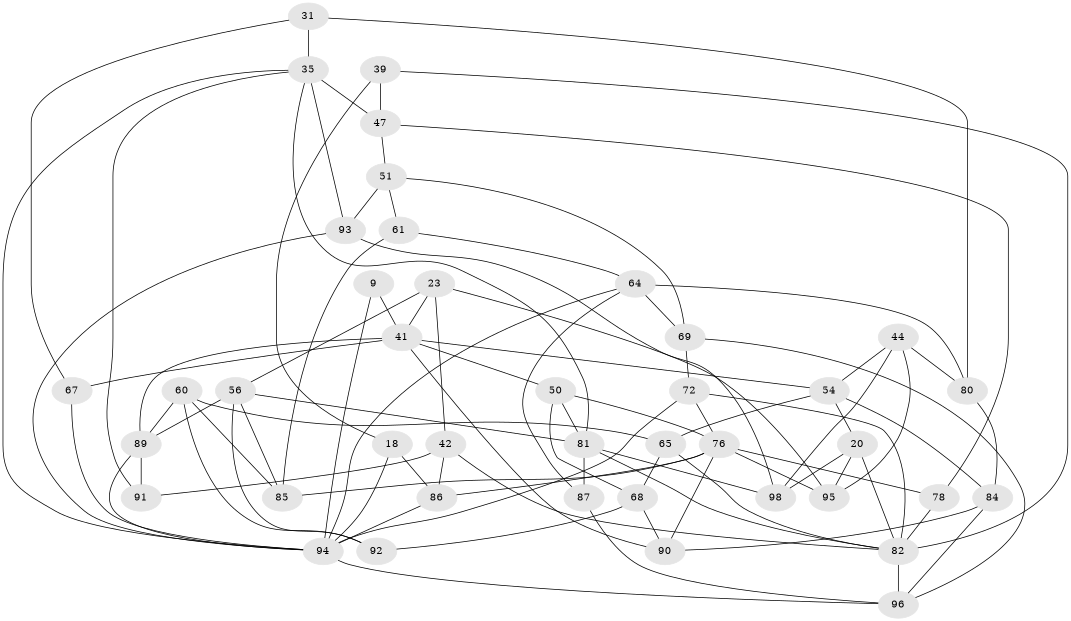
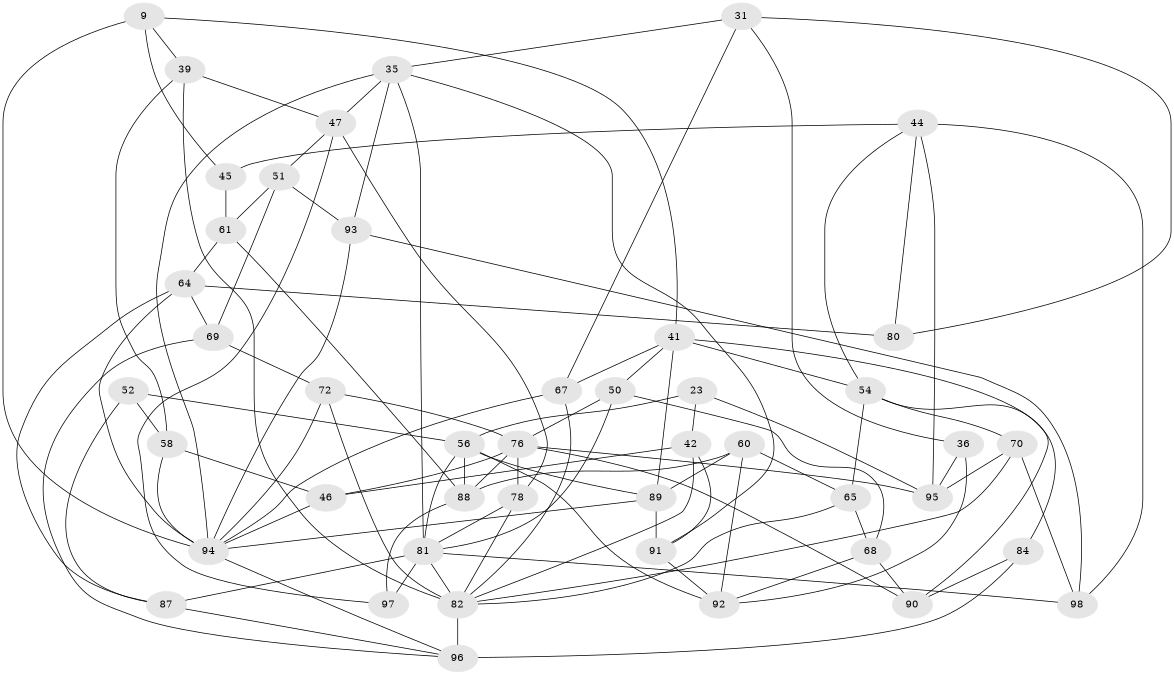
none -> (165, 43)
none -> (226, 177)
(418, 311) -> none
none -> (129, 391)
(996, 441) -> none
(392, 444) -> (167, 444)
(857, 444) -> (1017, 444)
none -> (964, 444)
(282, 498) -> (464, 498)
(437, 498) -> (326, 498)
none -> (540, 521)
none -> (469, 525)
none -> (688, 578)
none -> (389, 605)
